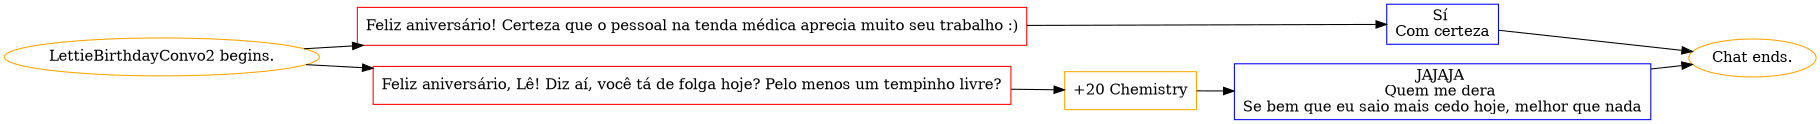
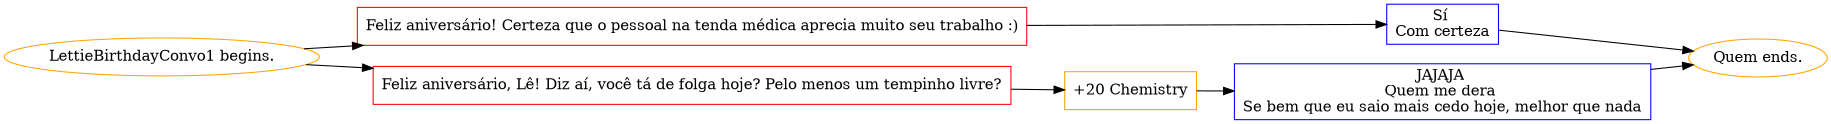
(162, 57) -> (162, 57)
(1752, 58) -> (1758, 58)
